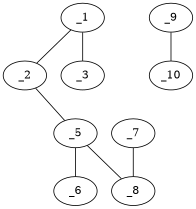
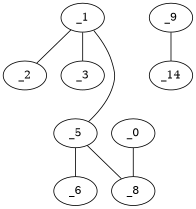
(171, 75) -> (171, 75)
(50, 104) -> (115, 77)
(133, 133) -> (133, 133)
